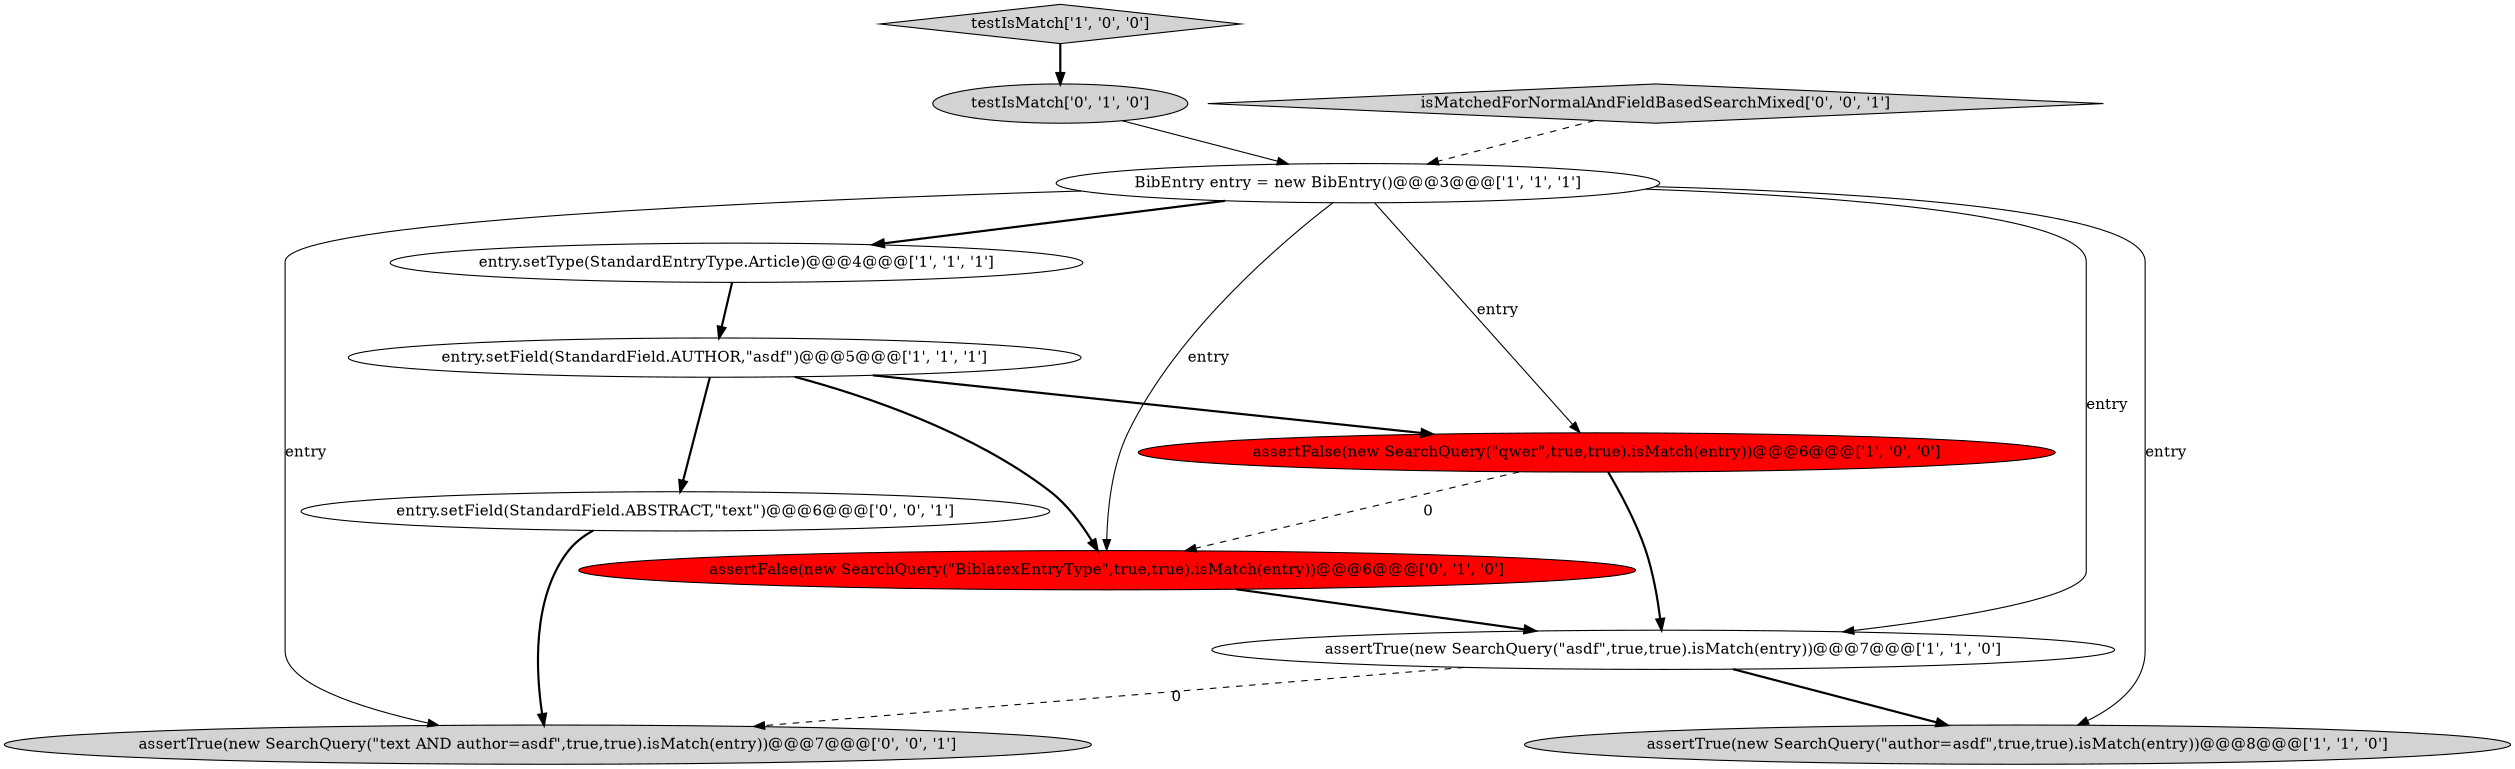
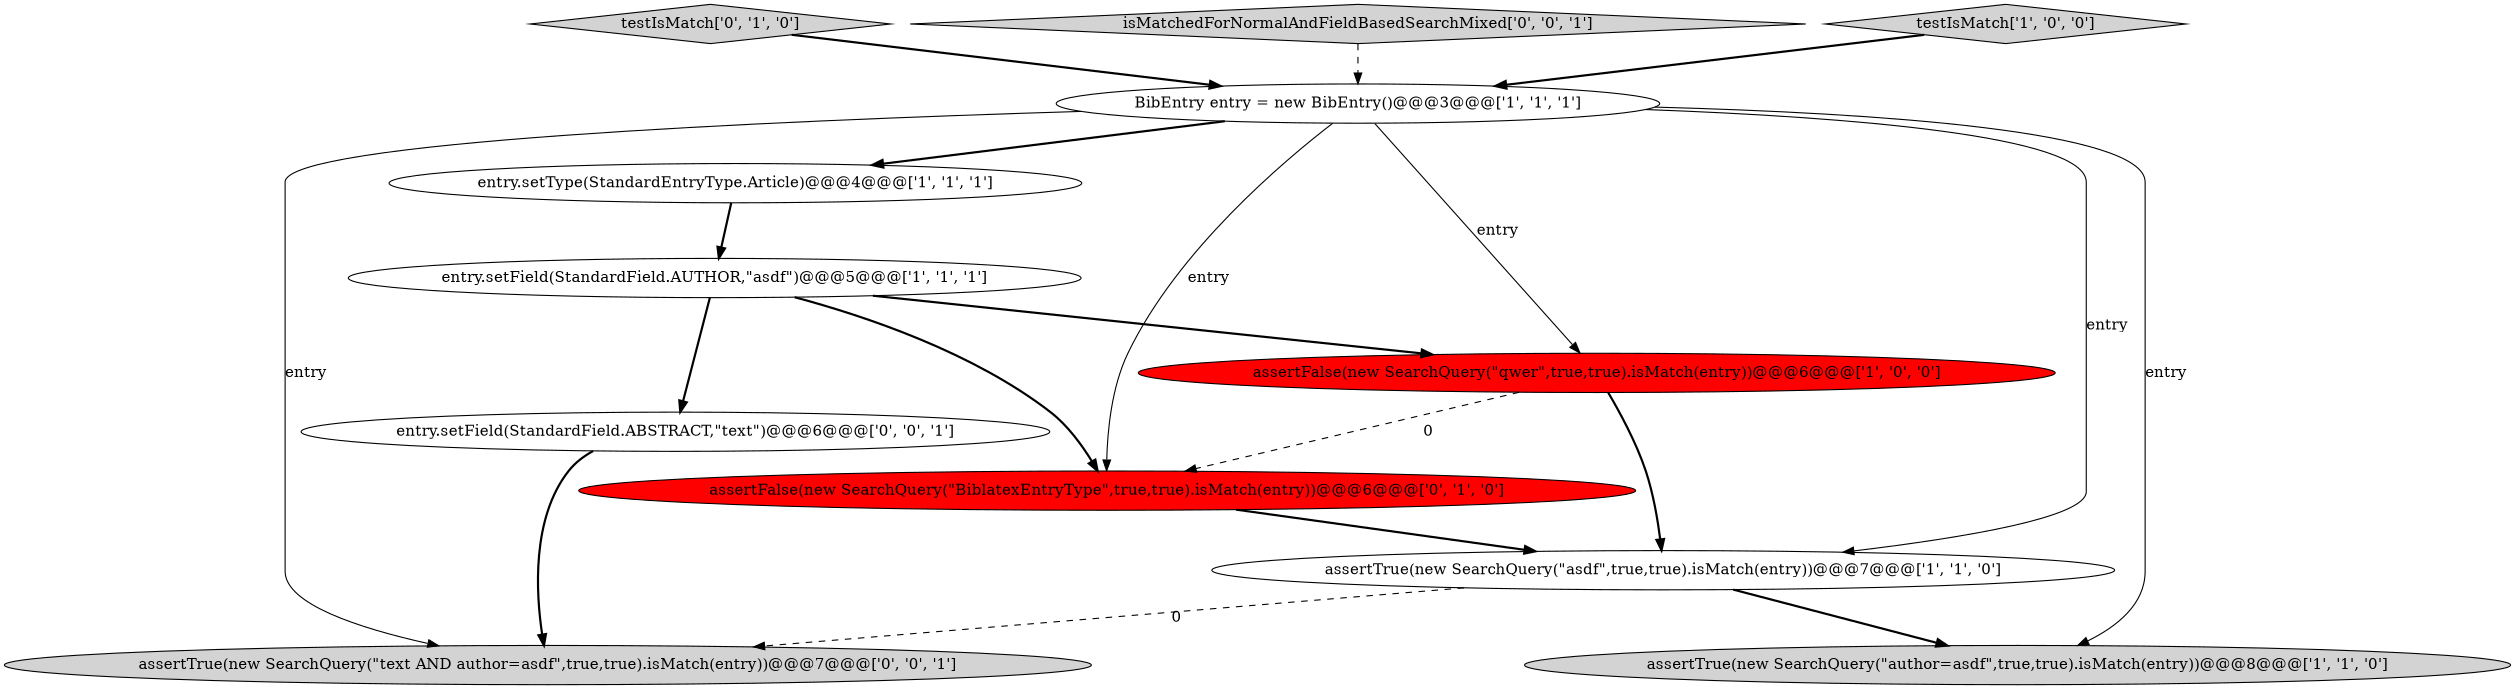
(1060, 58) -> (1715, 60)
(1060, 104) -> (710, 24)
(1200, 141) -> (1001, 60)
